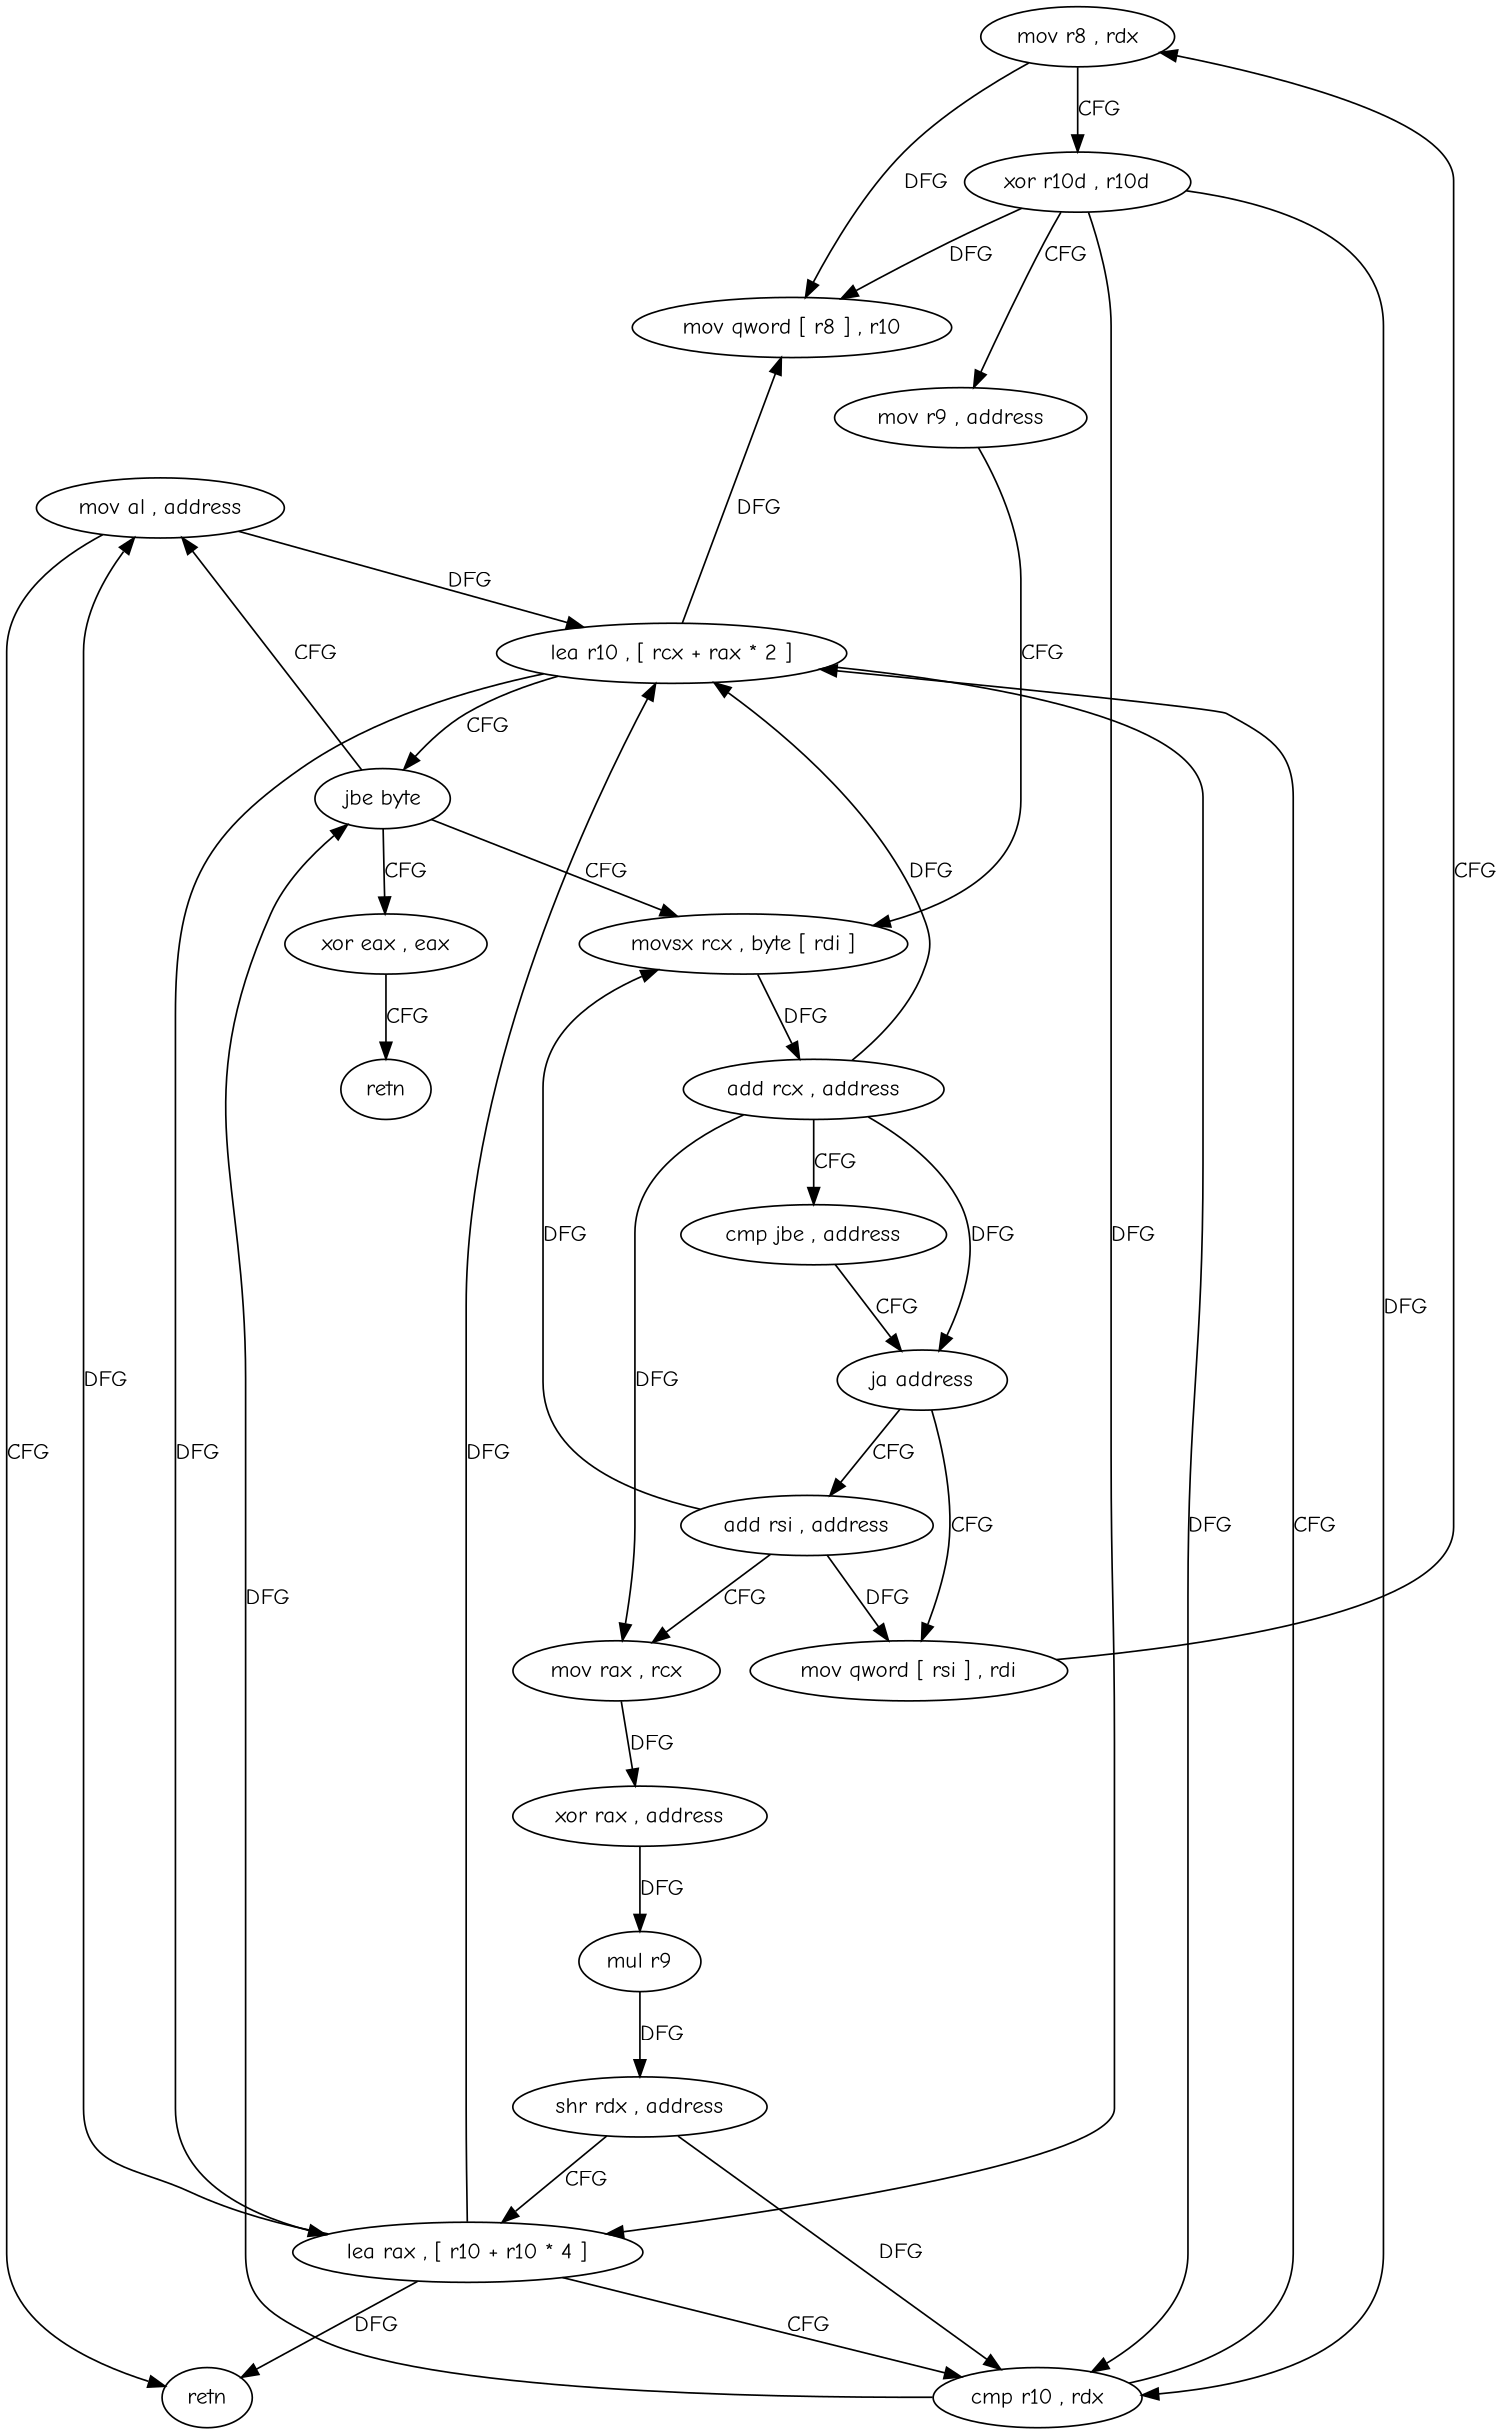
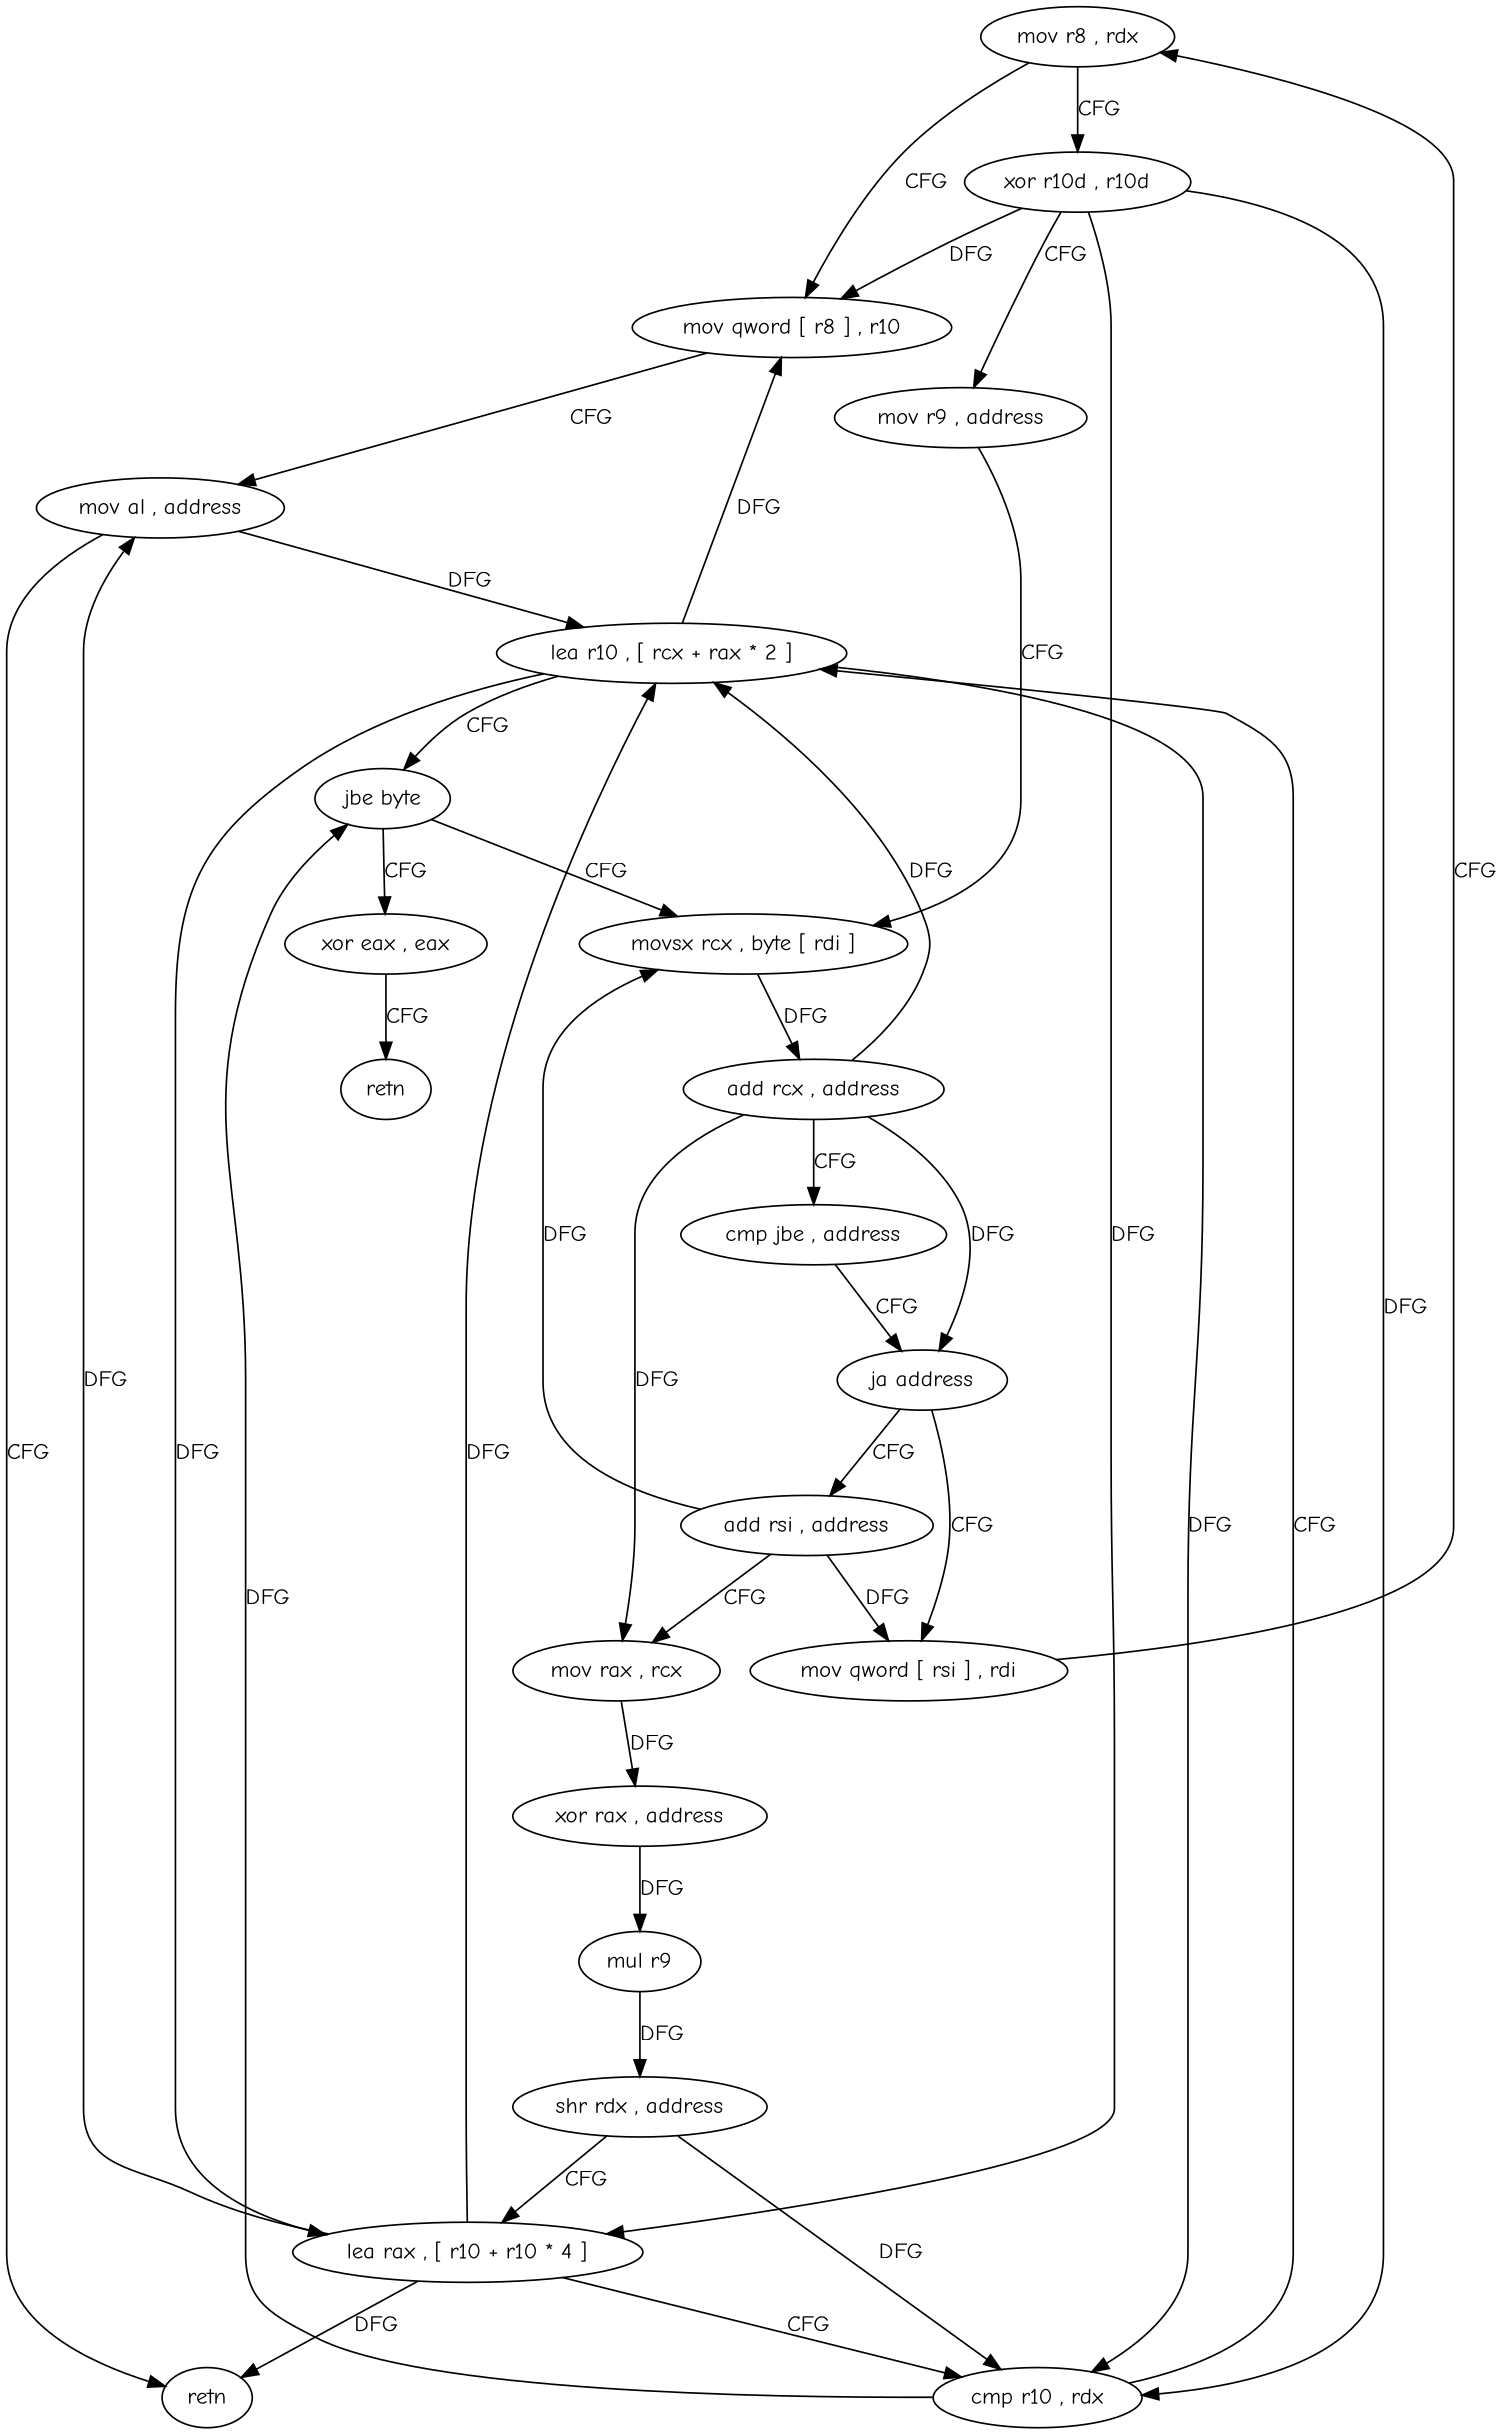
(926, 182) -> (926, 182)
(277, 661) -> (481, 416)
